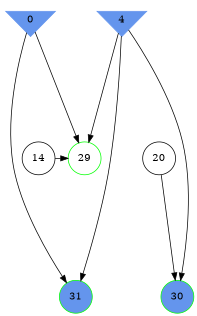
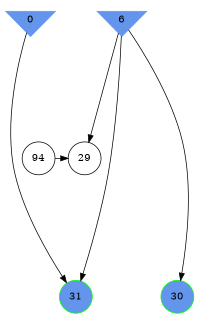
(122, 20) -> (122, 20)
(56, 84) -> none
(39, 158) -> (39, 158)
(85, 158) -> (85, 158)
(159, 158) -> none
